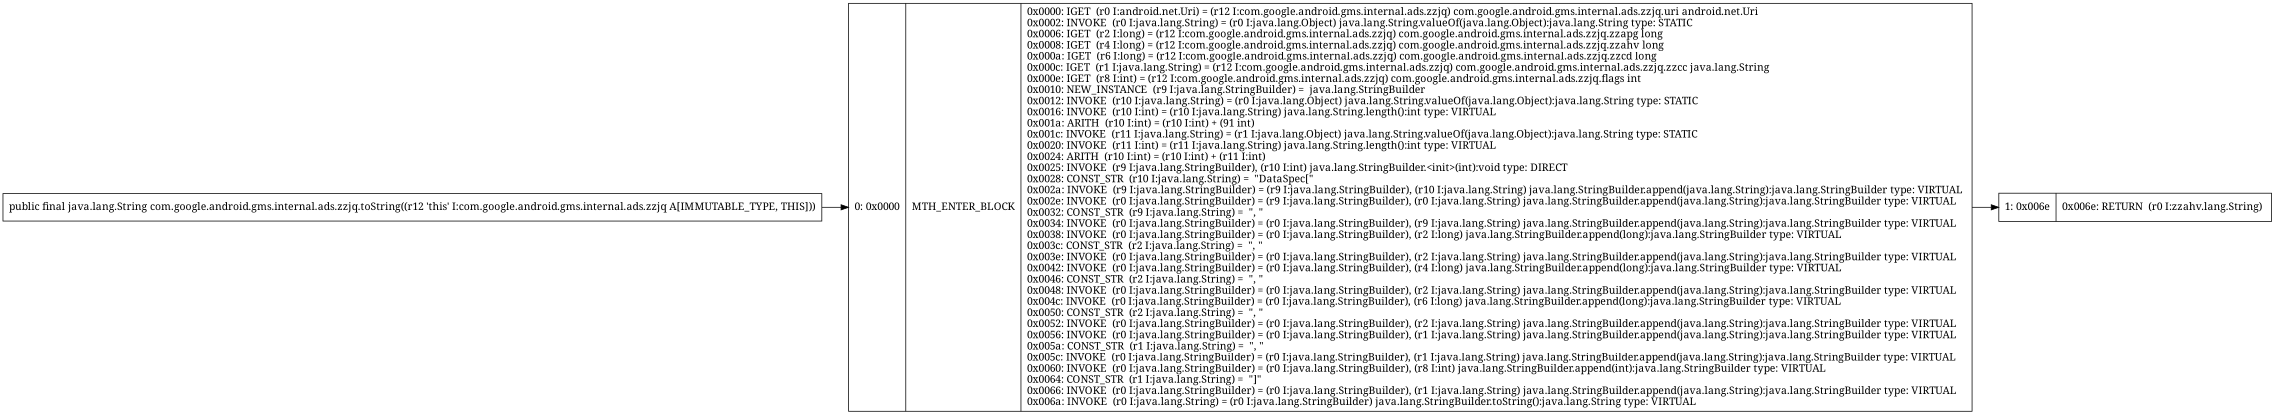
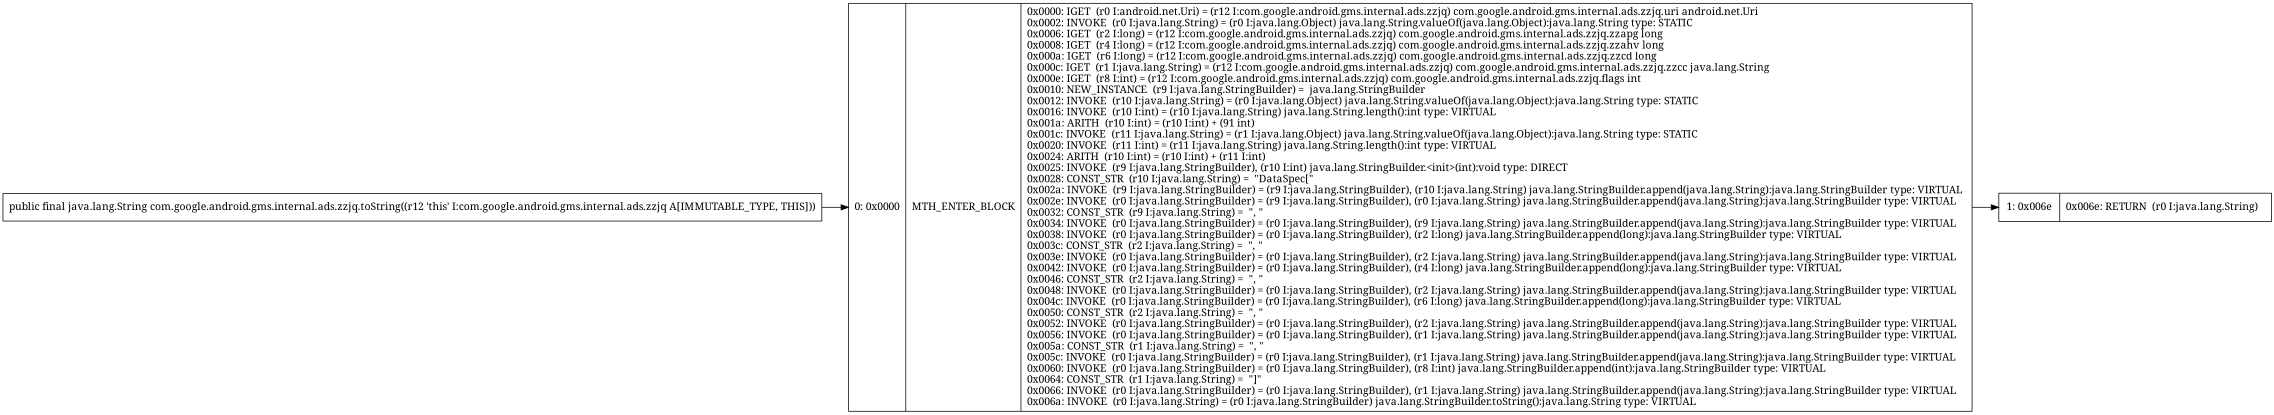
(2164, 207) -> (2163, 207)
